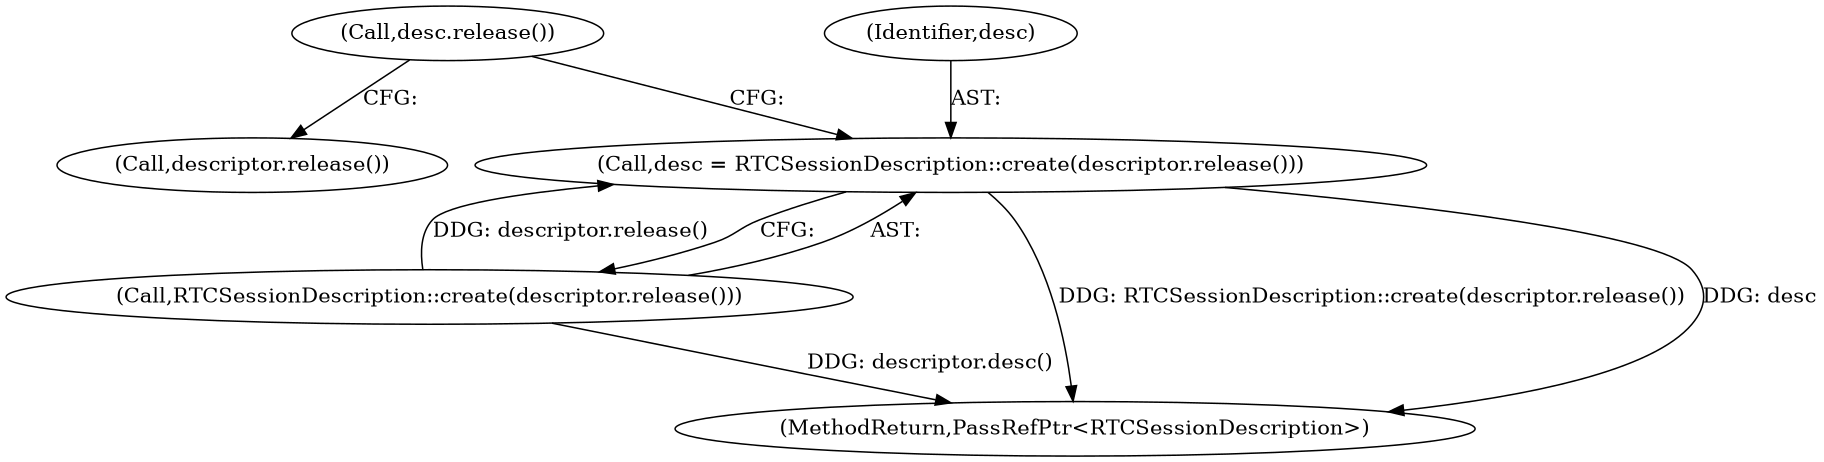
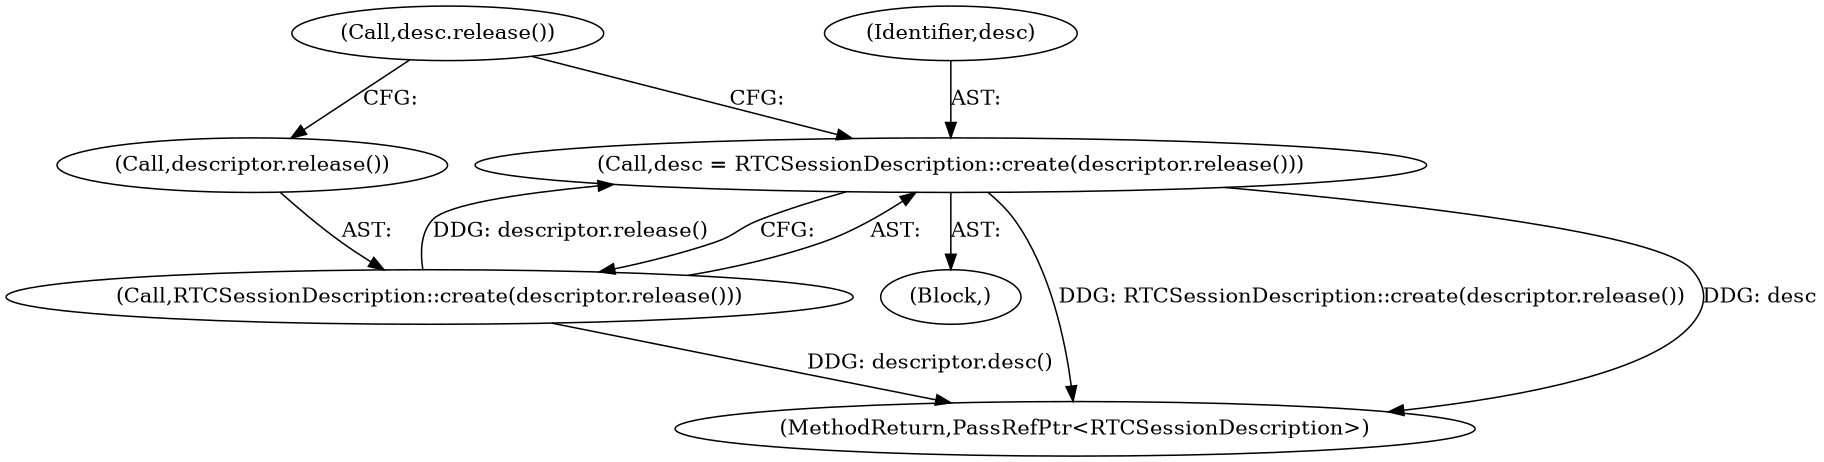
none -> (324, 229)
none -> (951, 297)
